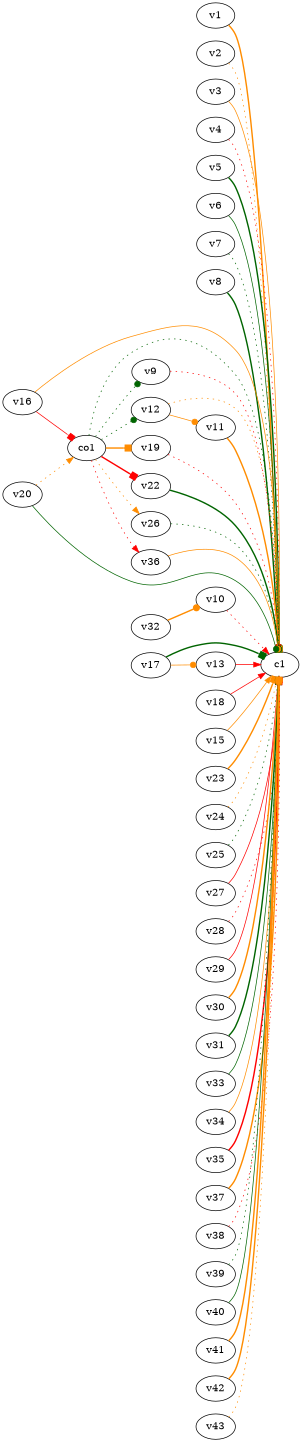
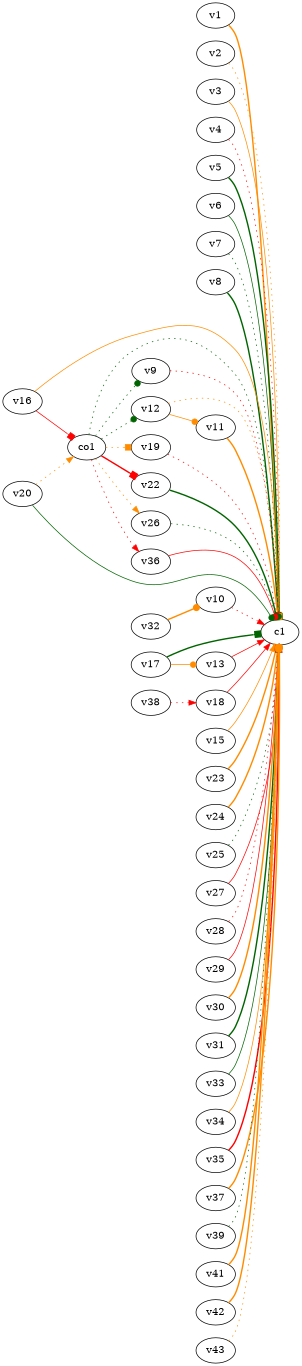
(115, 448) -> (115, 447)
(247, 568) -> (236, 558)
(259, 748) -> (262, 732)
(274, 959) -> (180, 703)
(216, 1312) -> none
